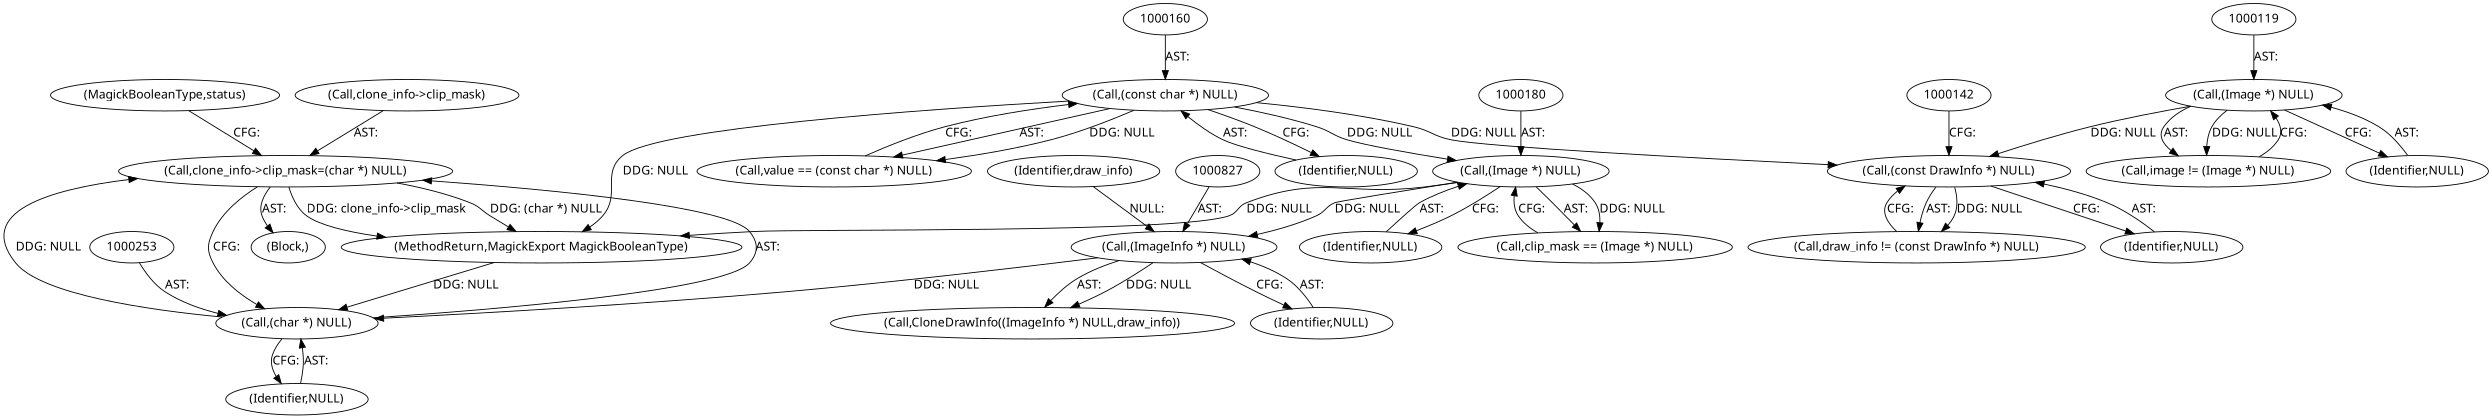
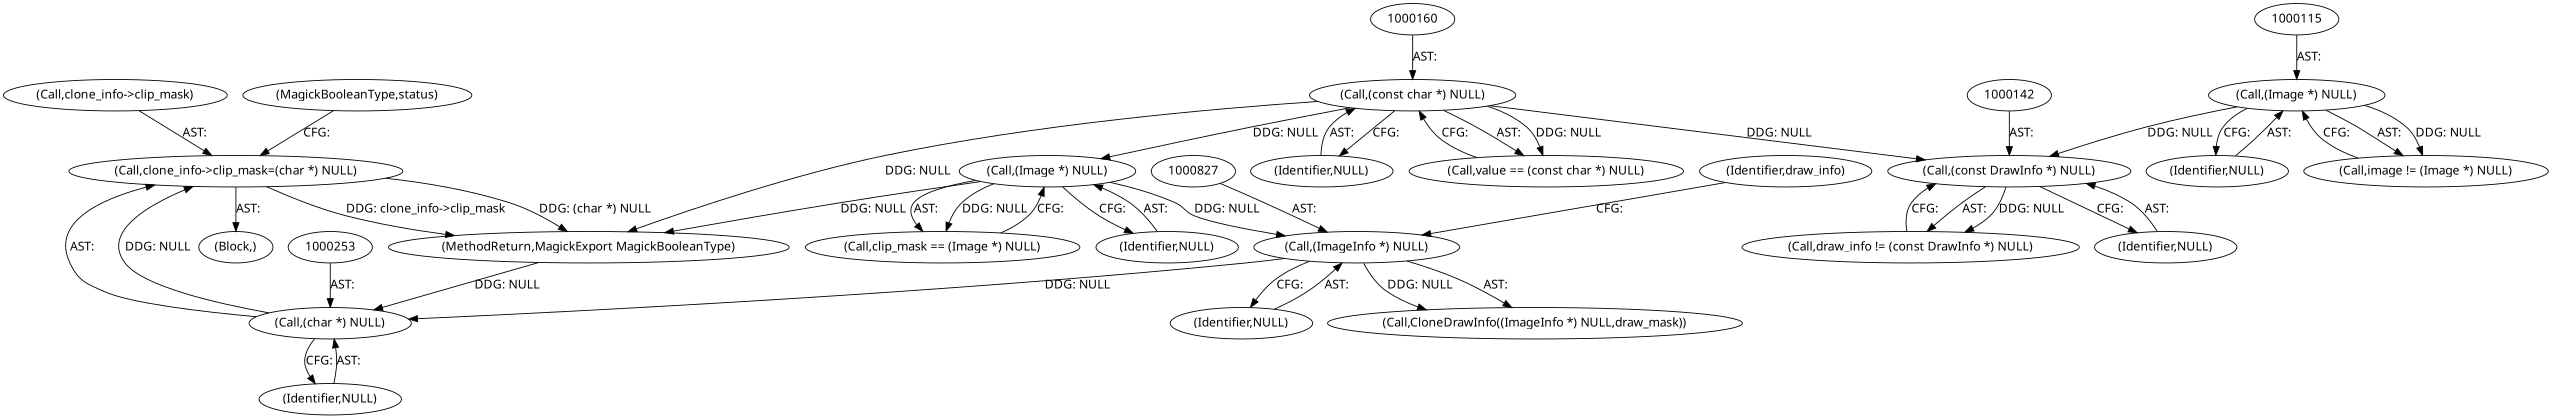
(2254, 19) -> (2297, 19)
(1521, 95) -> none
(1964, 133) -> (2023, 133)
(1149, 209) -> (1611, 209)
(209, 246) -> none
(1033, 323) -> (1535, 323)
